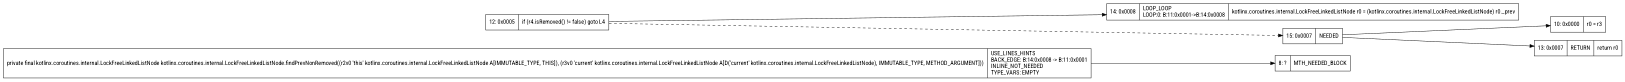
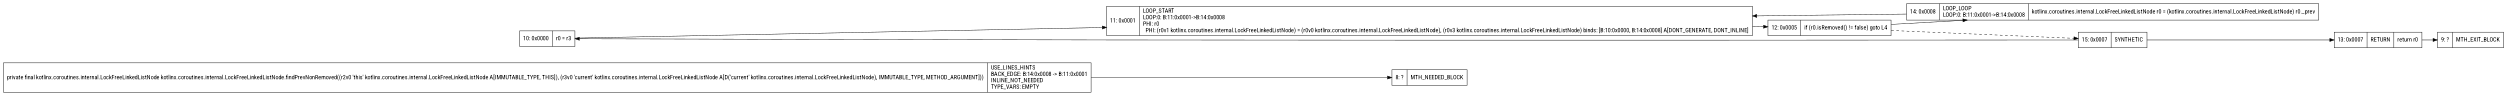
none -> (1430, 21)
(564, 22) -> (1846, 28)
(1329, 36) -> (2129, 40)
none -> (2471, 40)
